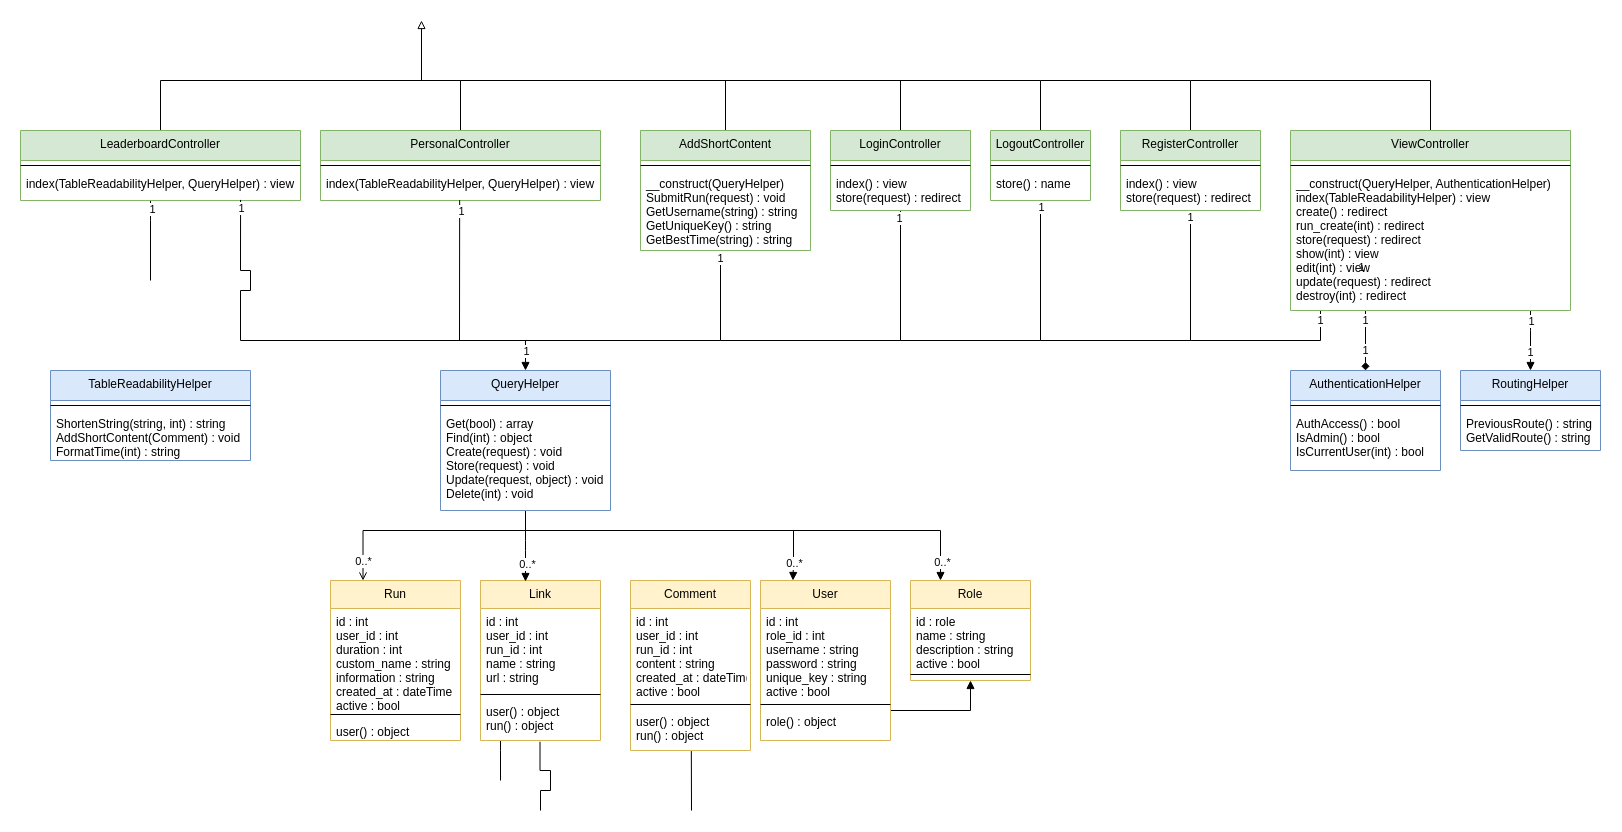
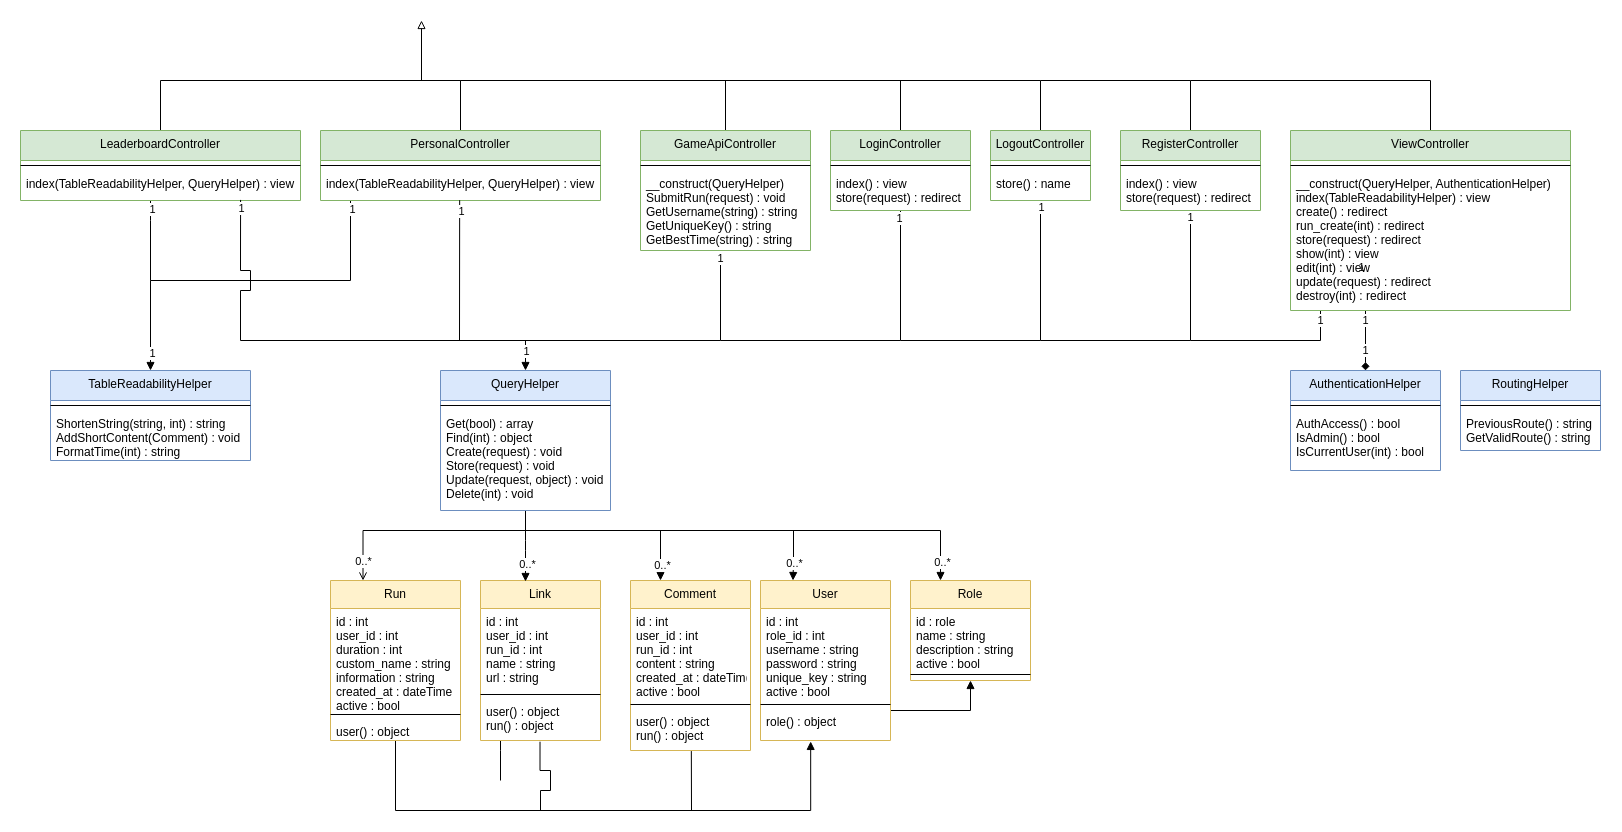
(725, 144) -> (725, 144)
none -> (249, 281)
(1531, 337) -> none
none -> (661, 552)
none -> (599, 811)
